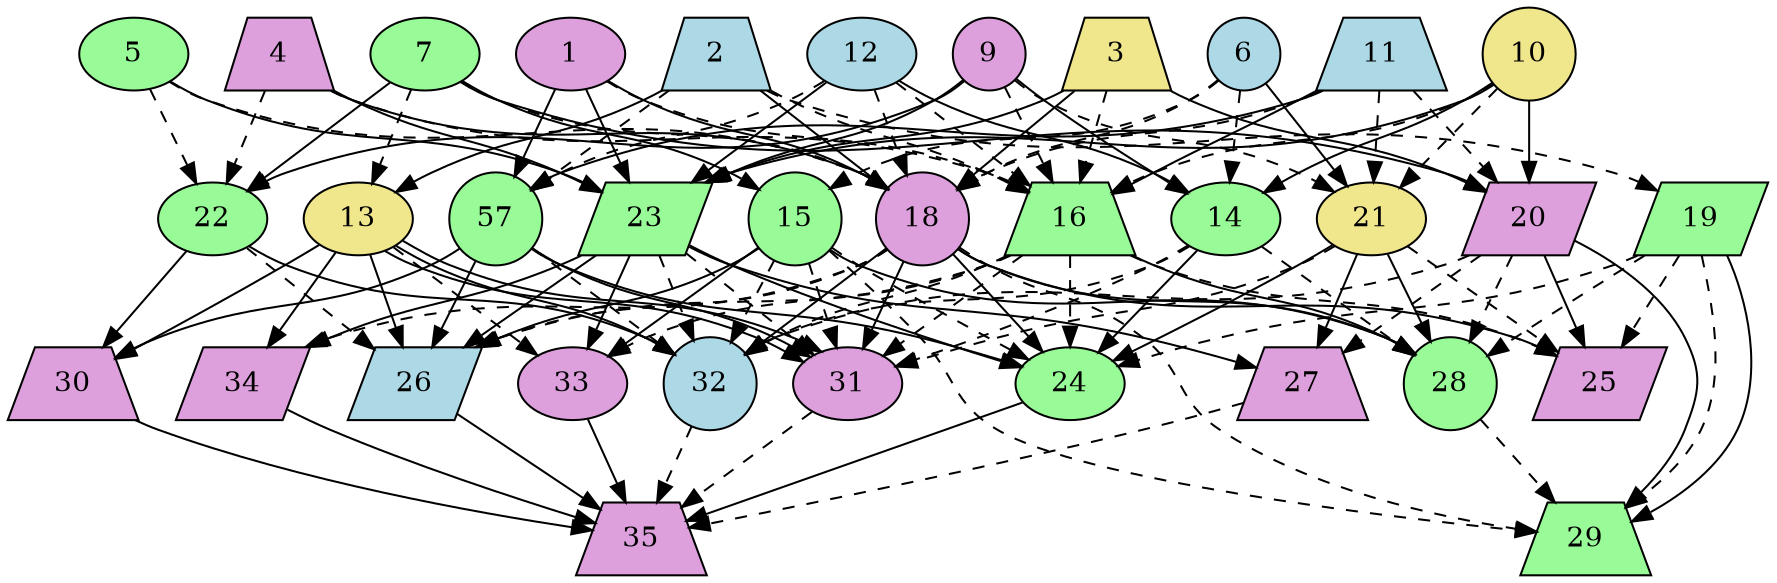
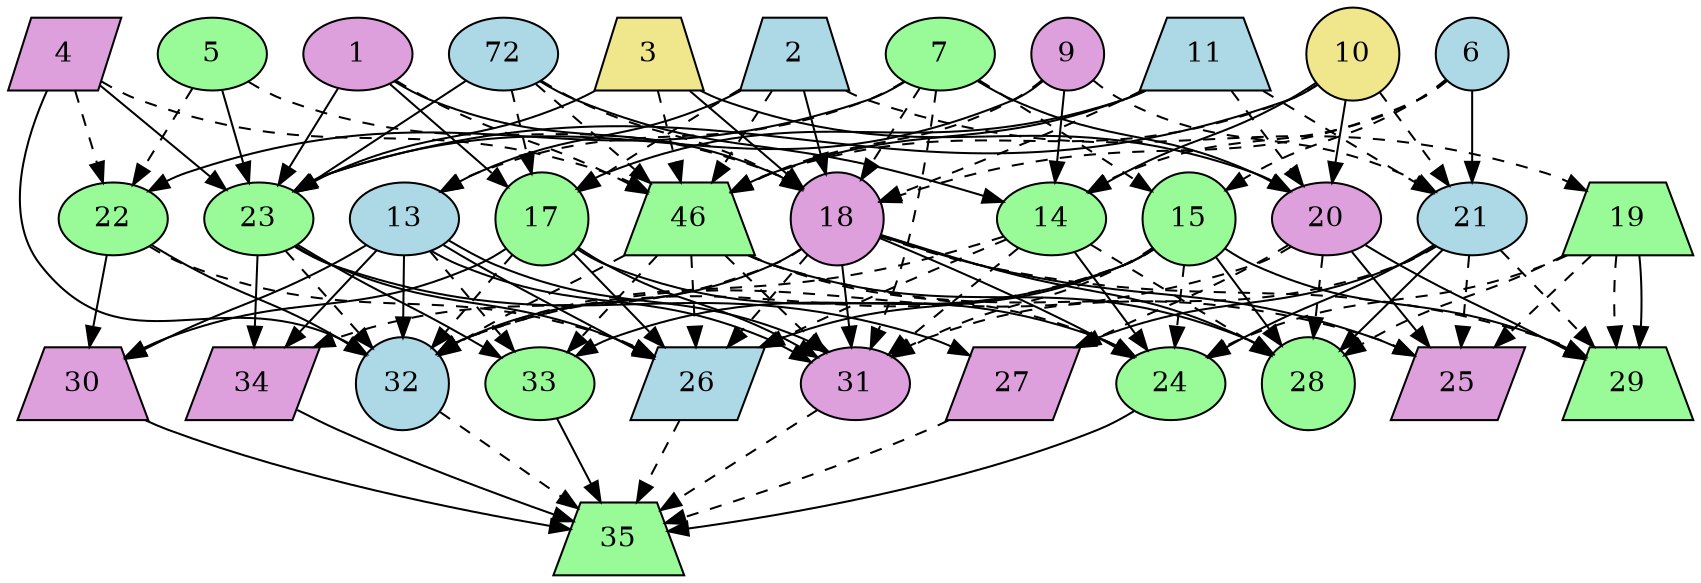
(279, 54) -> (65, 54)
(862, 54) -> (504, 54)
(601, 133) -> (1057, 130)
(601, 134) -> (110, 315)
(619, 144) -> none
(358, 219) -> (404, 219)
(496, 219) -> (542, 219)
(645, 219) -> (259, 219)
(1070, 219) -> (690, 219)
(1371, 219) -> (1472, 219)
(1529, 219) -> (1327, 219)
(1701, 219) -> (1628, 219)
none -> (910, 280)
(728, 287) -> (915, 212)
(843, 309) -> none
(573, 384) -> (540, 384)
(1303, 384) -> (1013, 384)
(1511, 453) -> (1538, 289)
(520, 456) -> (663, 452)
(1131, 473) -> (1394, 304)
(641, 539) -> (619, 539)
